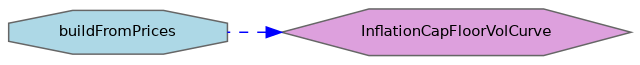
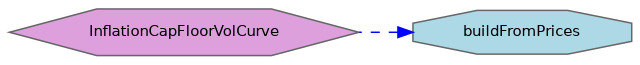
(247, 32) -> (379, 32)
